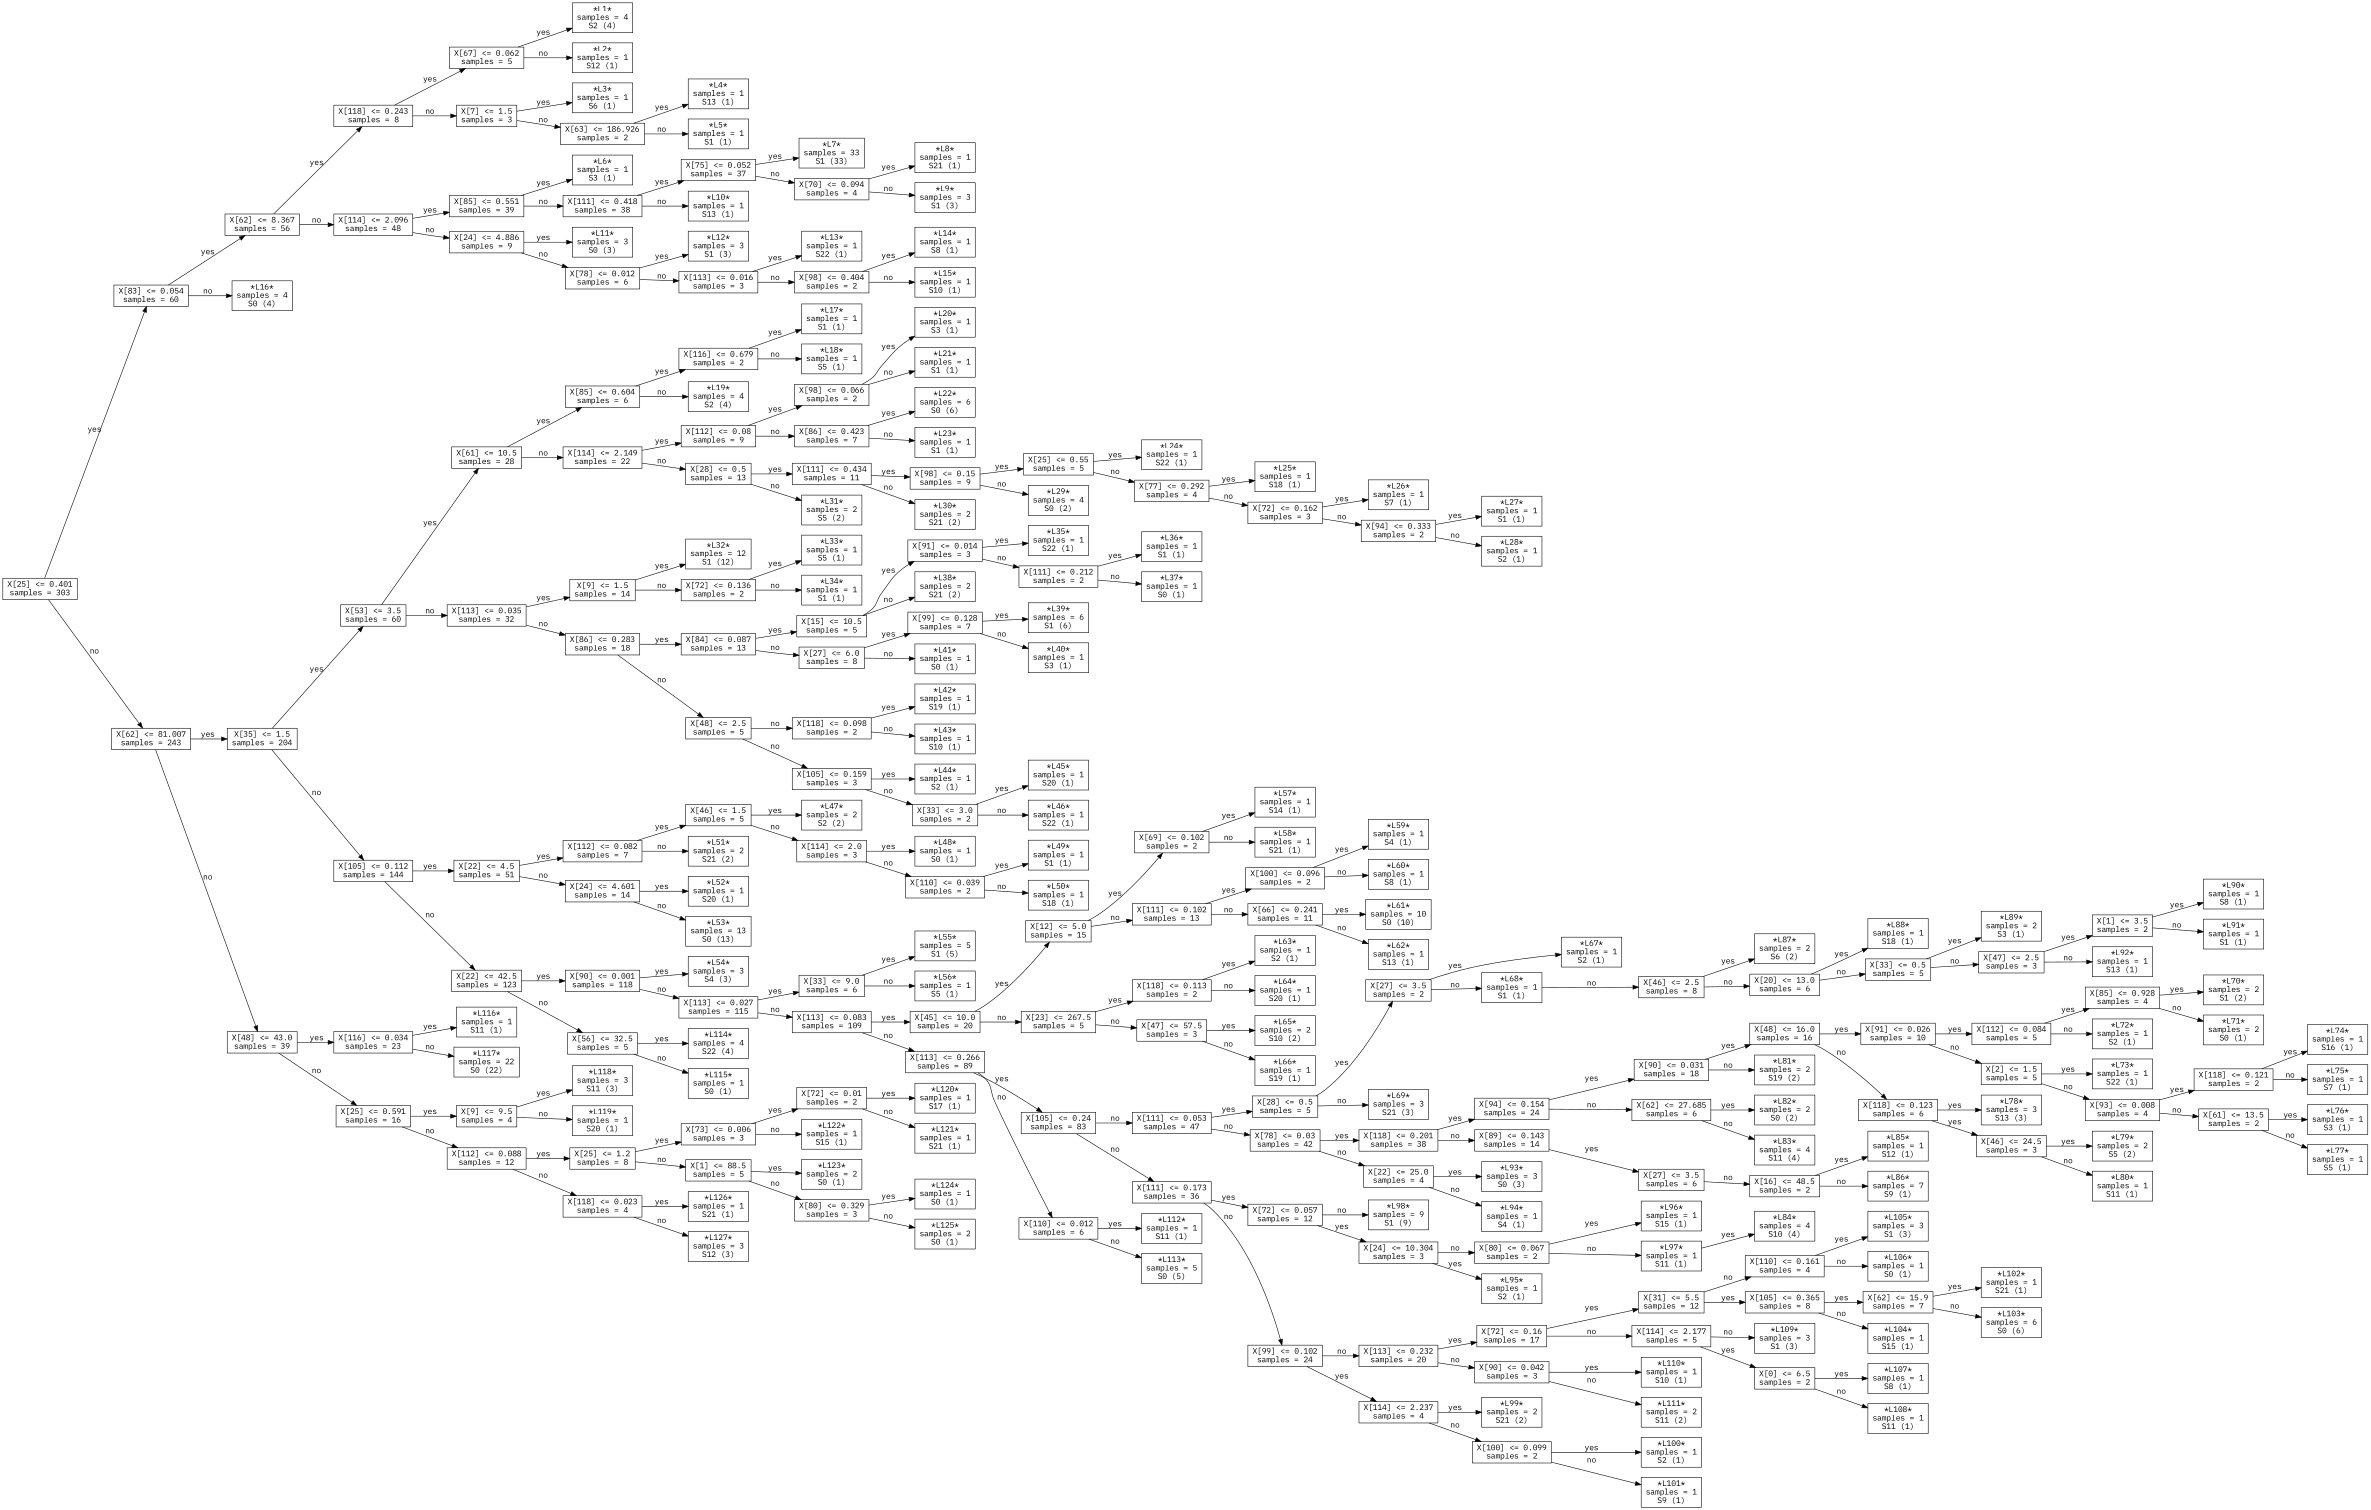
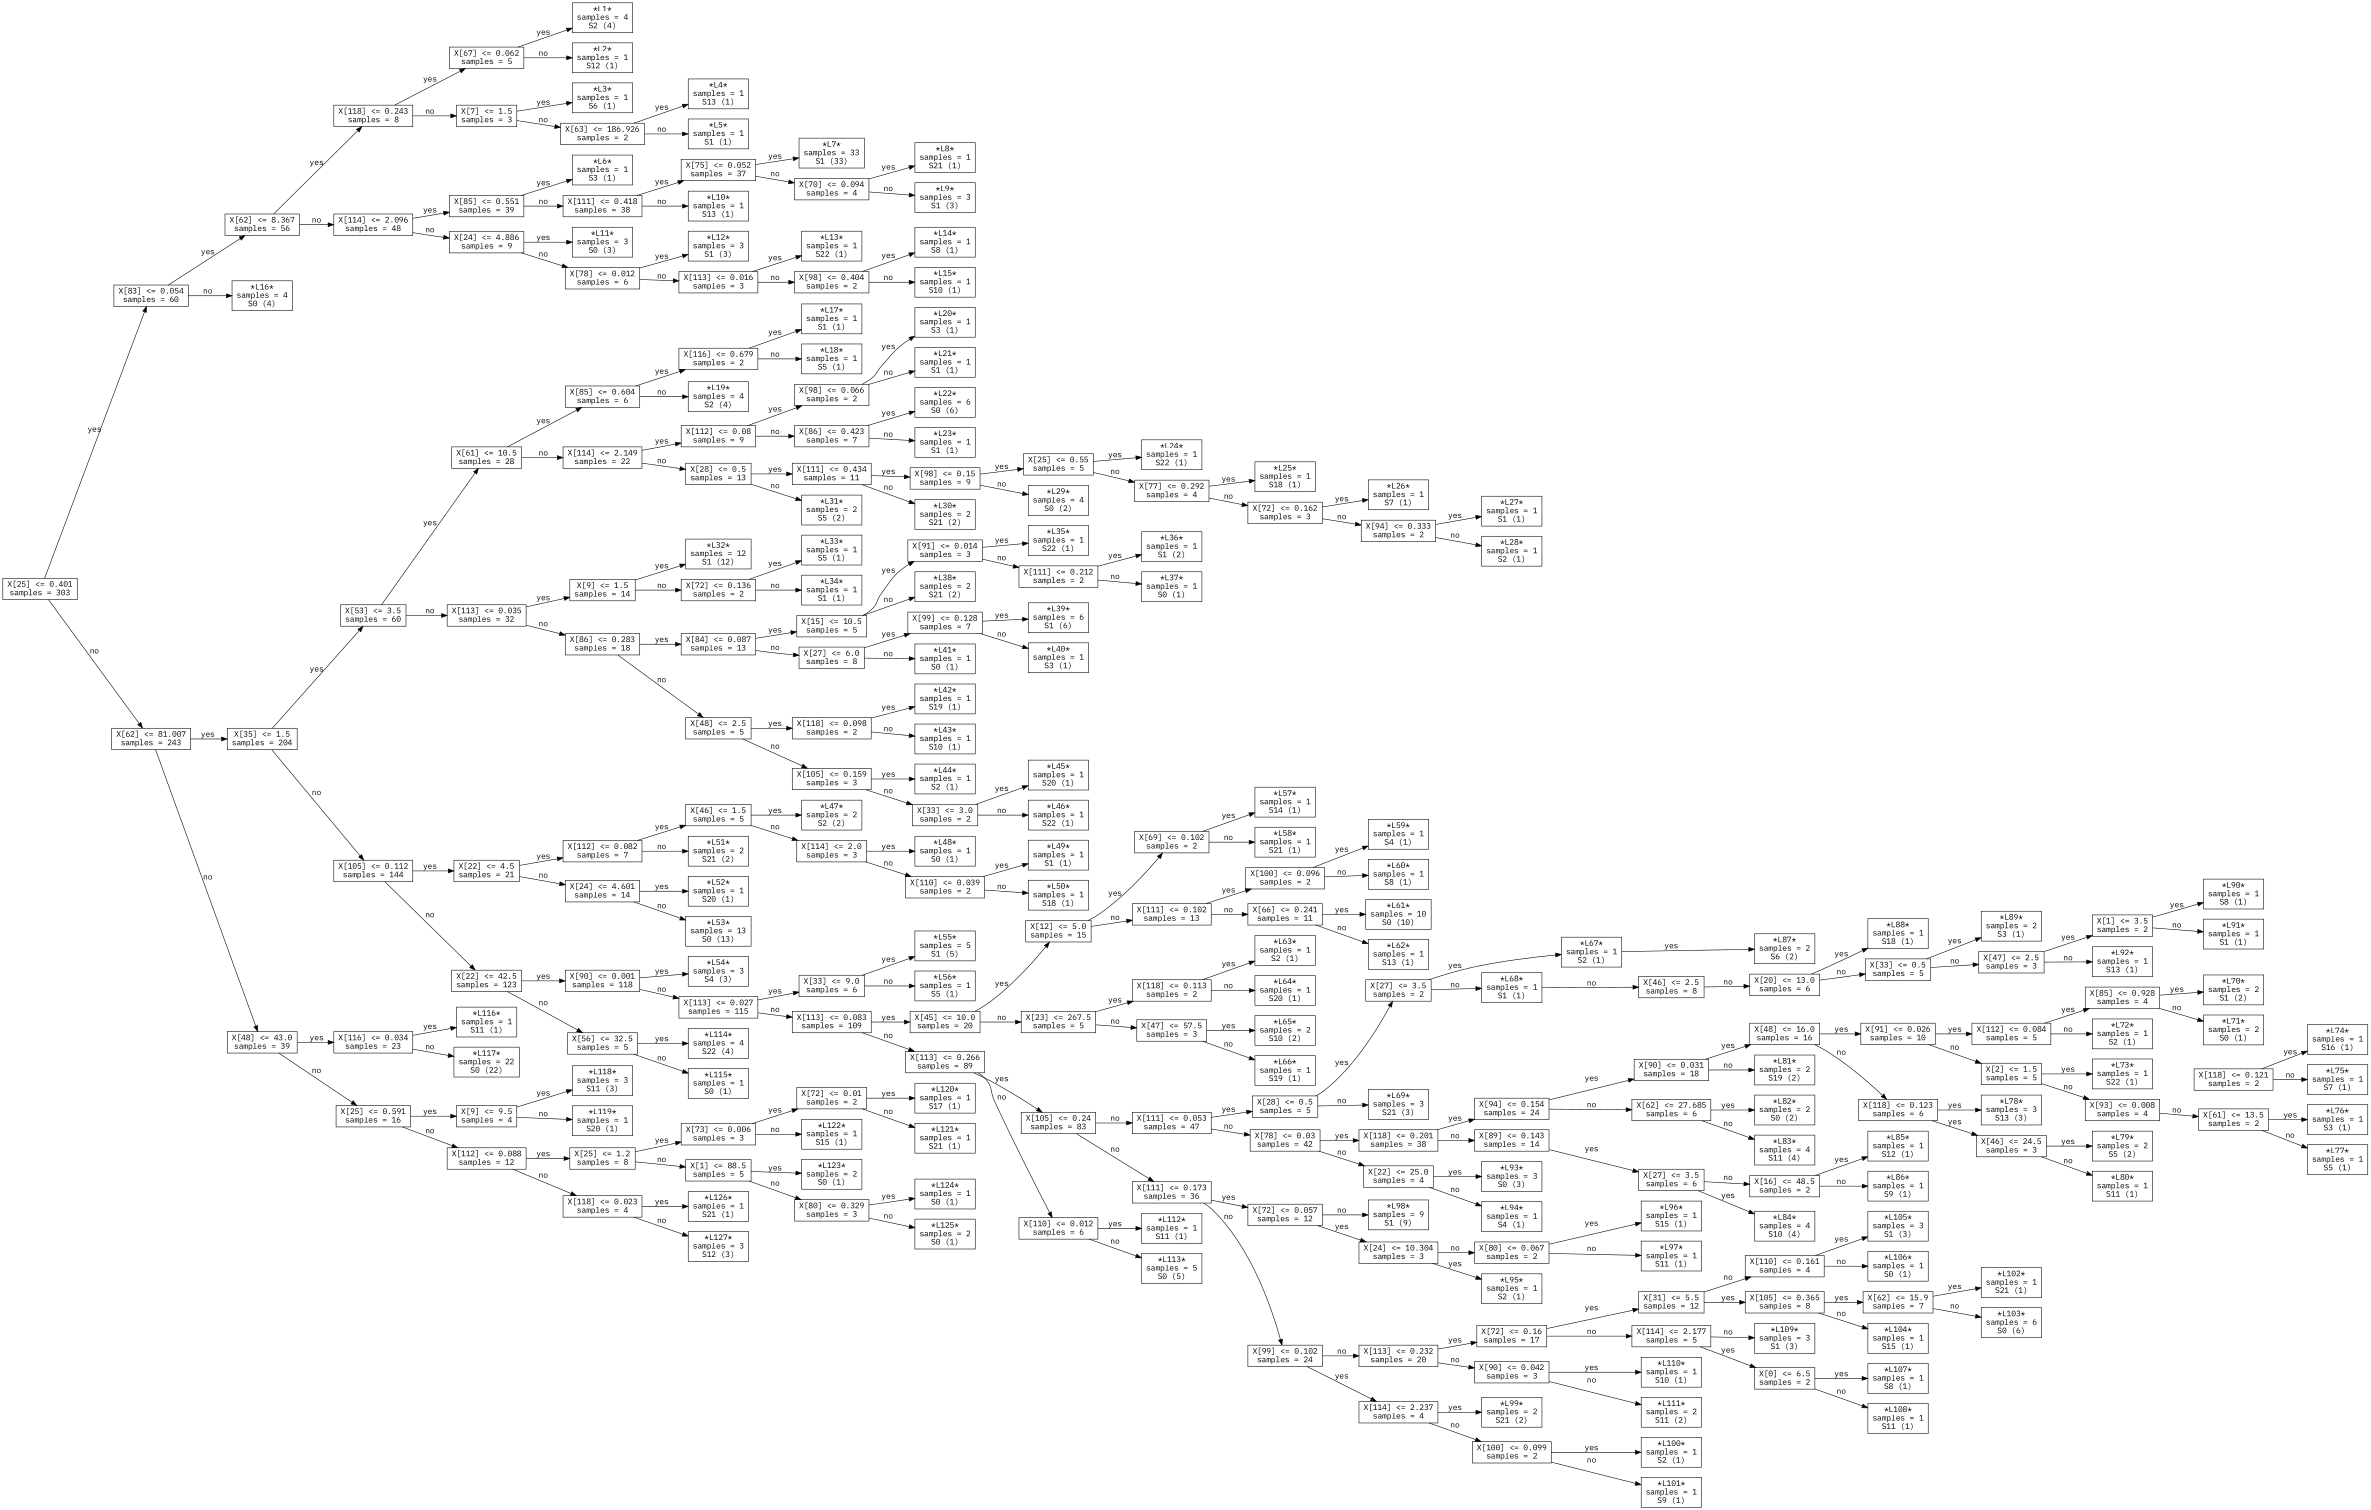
(1172, 547) -> (1172, 547)
(775, 724) -> (775, 724)
(487, 871) -> (487, 871)
(1726, 969) -> (1685, 950)
(2174, 1096) -> none
(1898, 1186) -> (1898, 1186)
(1725, 1242) -> (1724, 1201)
